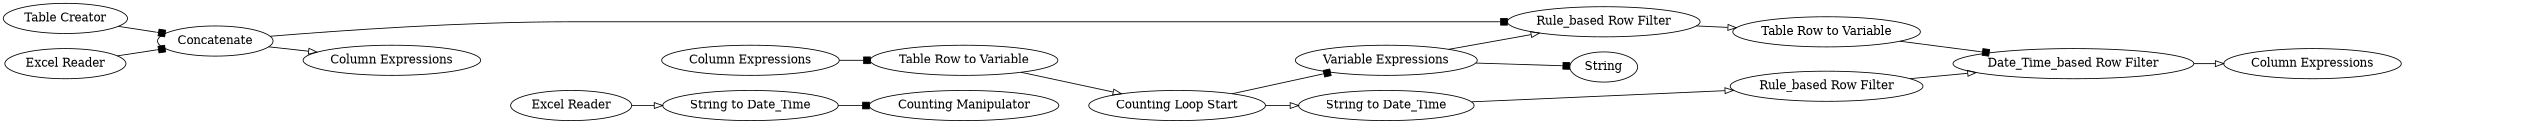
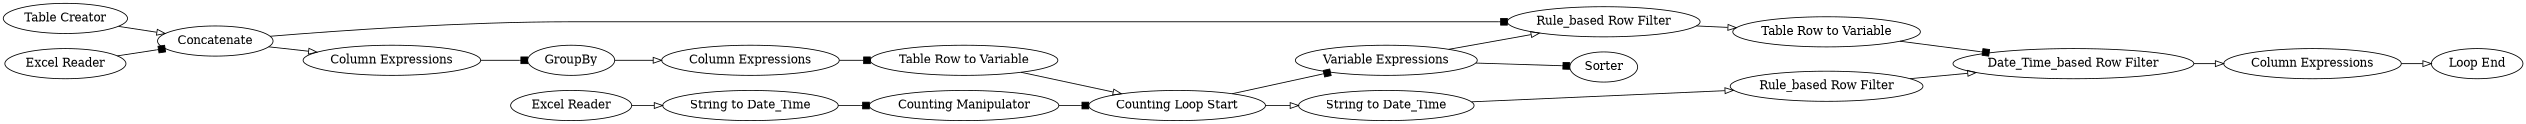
(138, 29) -> (138, 29)
none -> (571, 60)
none -> (2477, 64)
(1604, 67) -> (1604, 67)
none -> (1069, 106)
